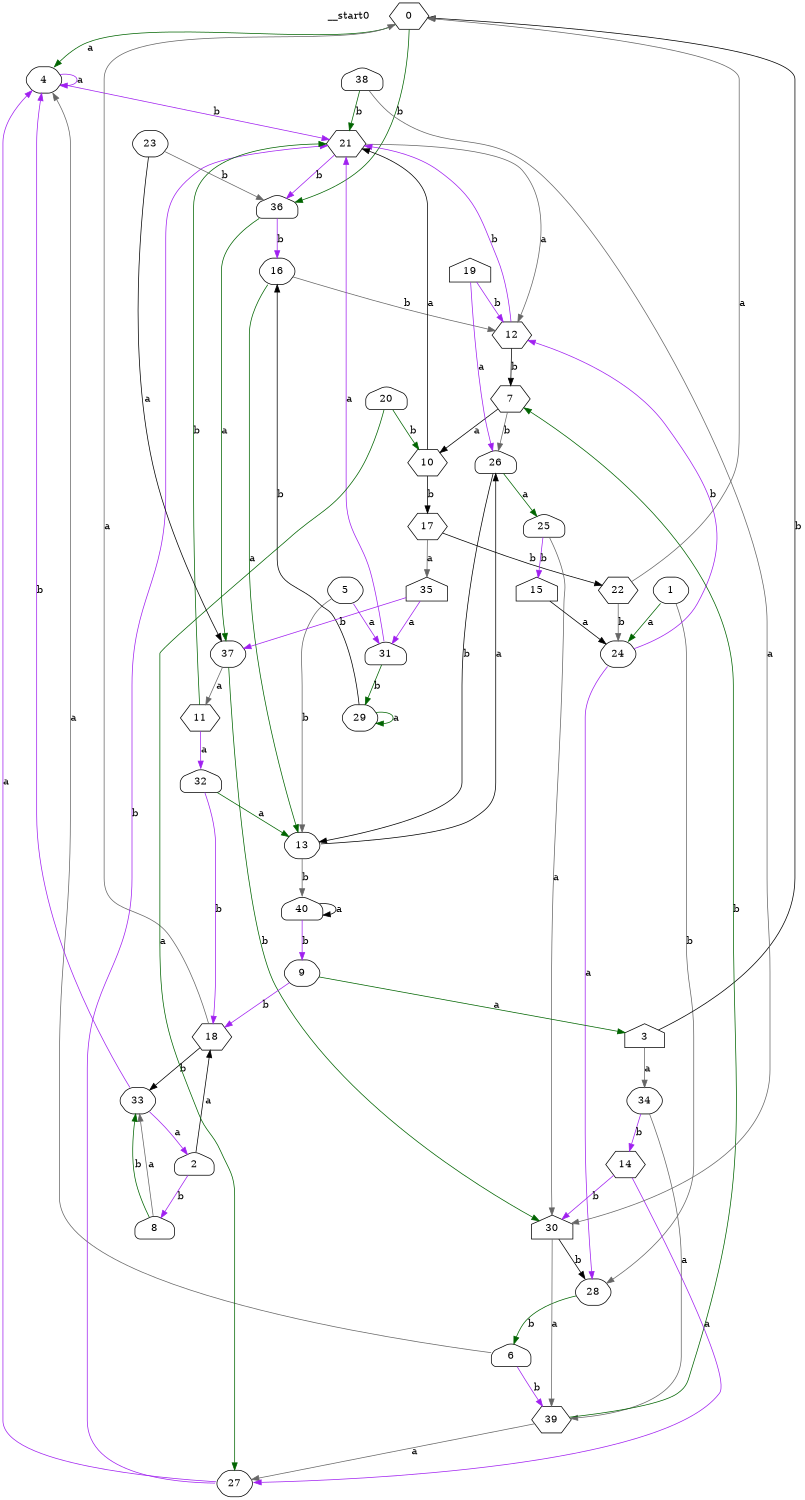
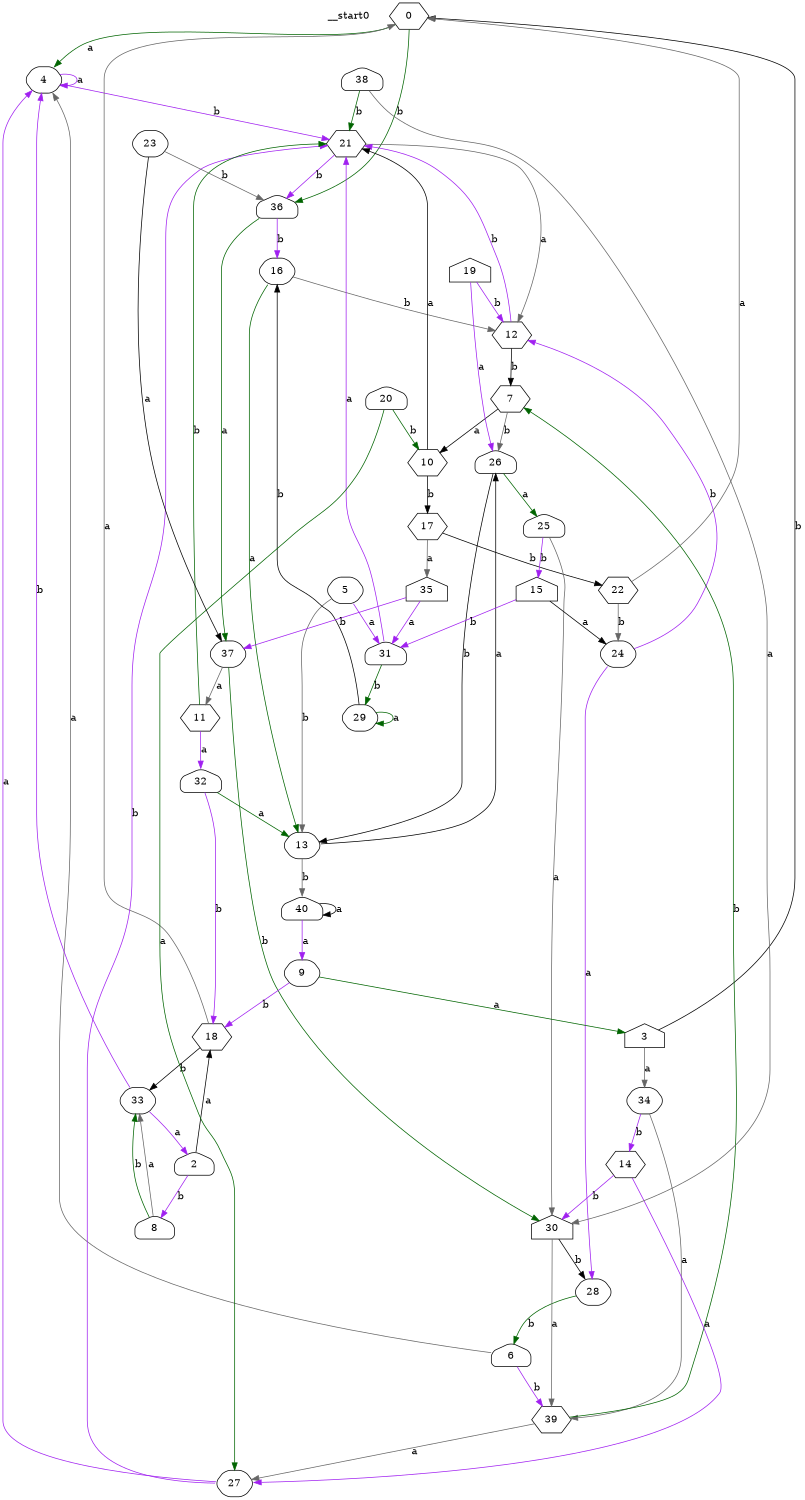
(671, 590) -> none
none -> (459, 623)
(306, 941) -> (306, 941)
